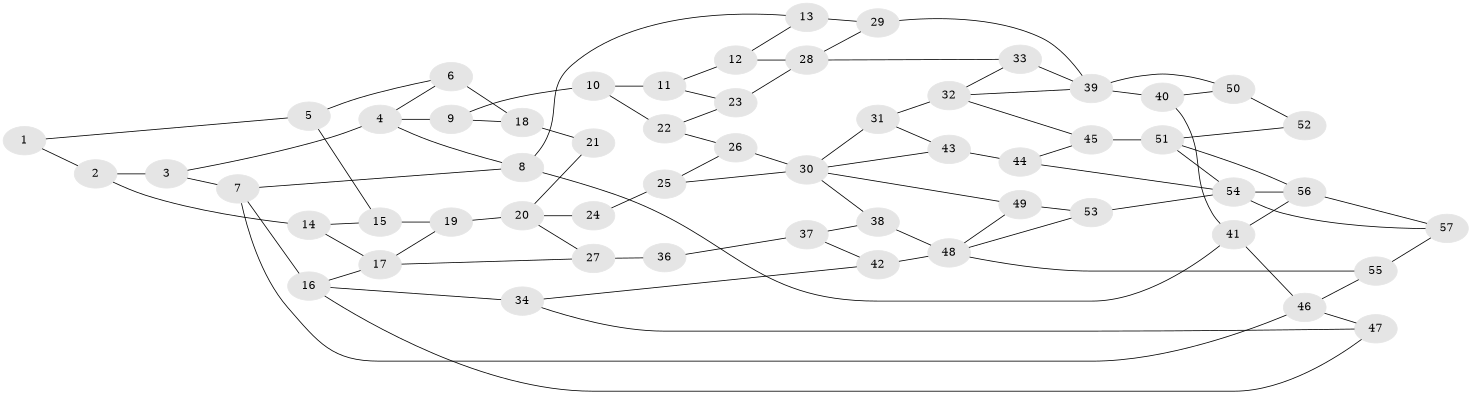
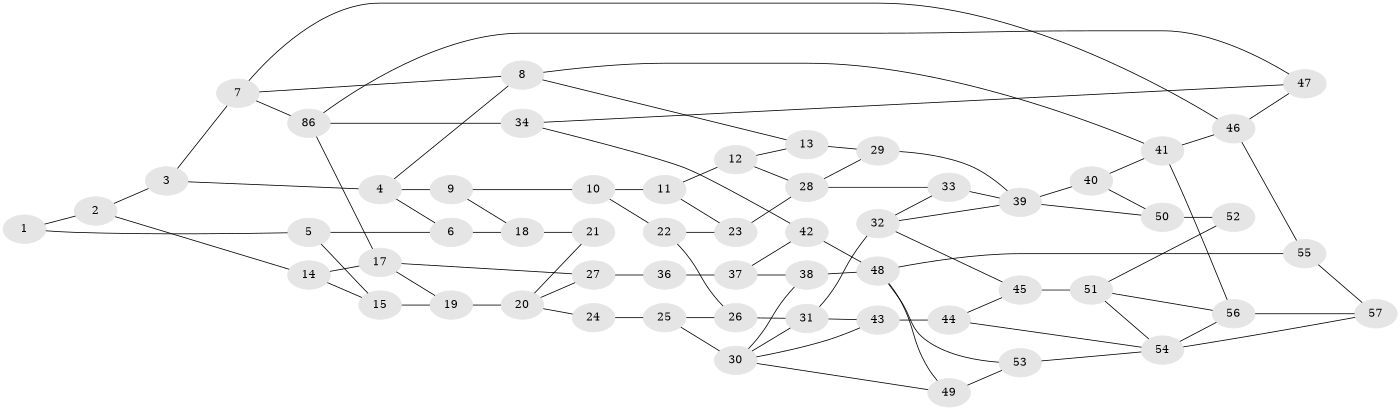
(771, 159) -> (766, 318)
(309, 286) -> (309, 123)
